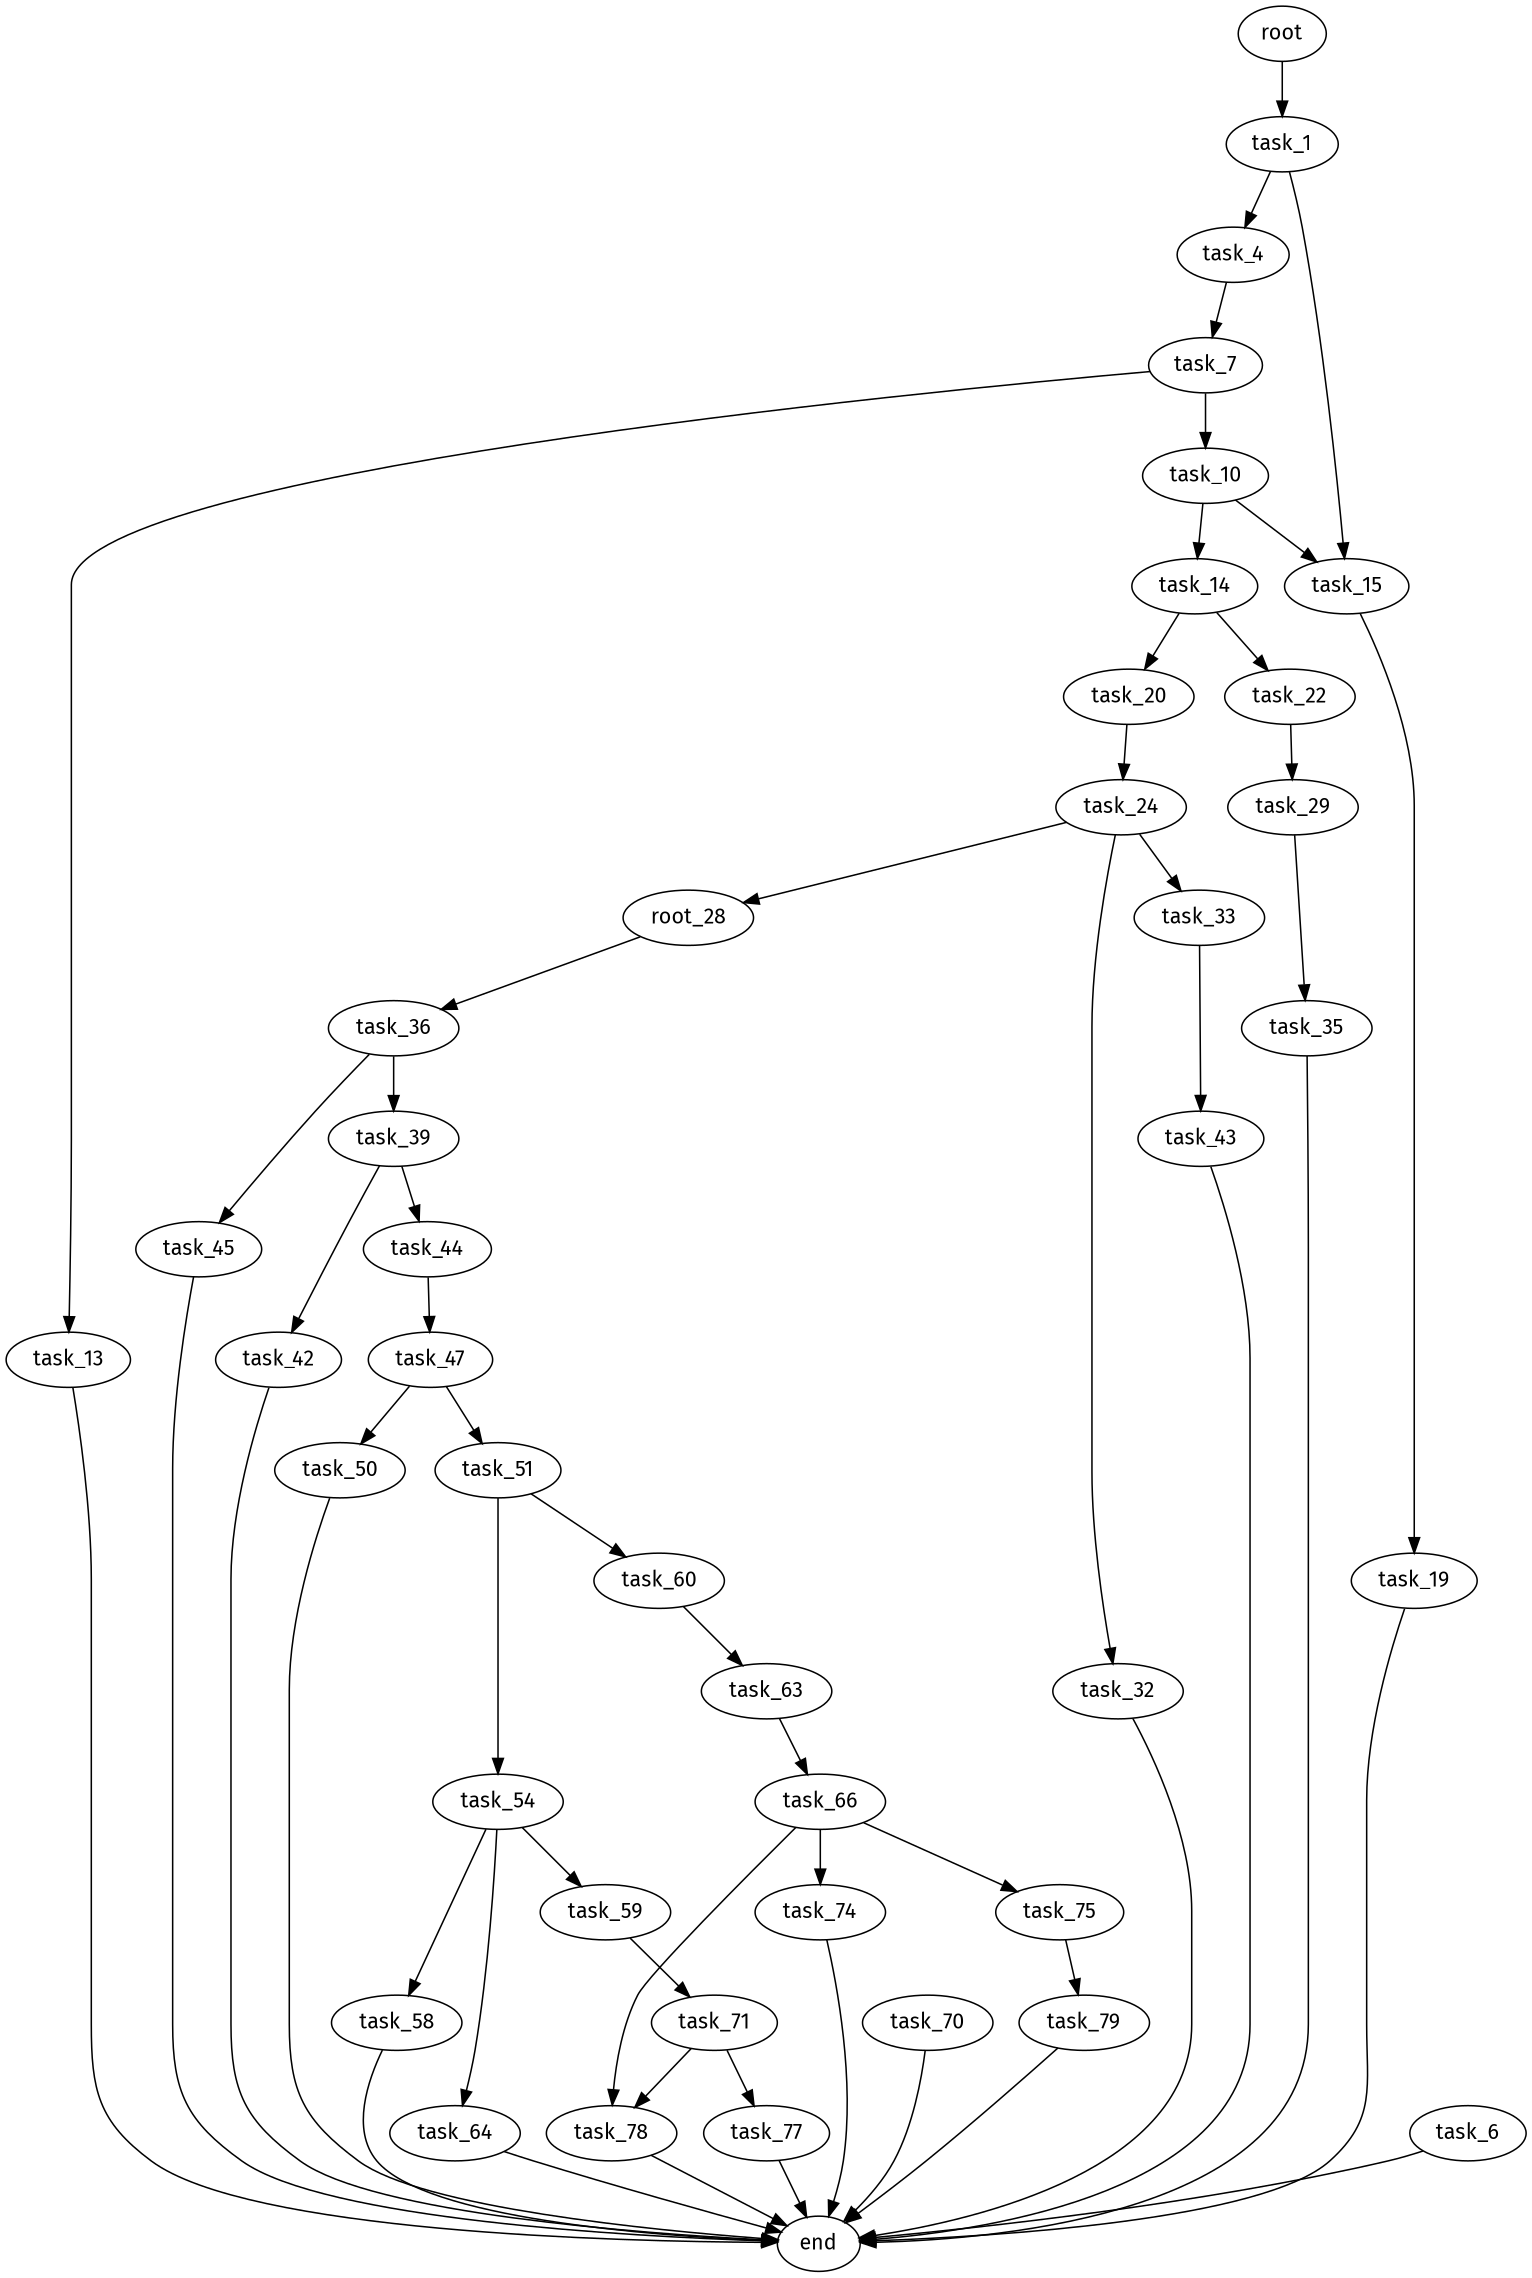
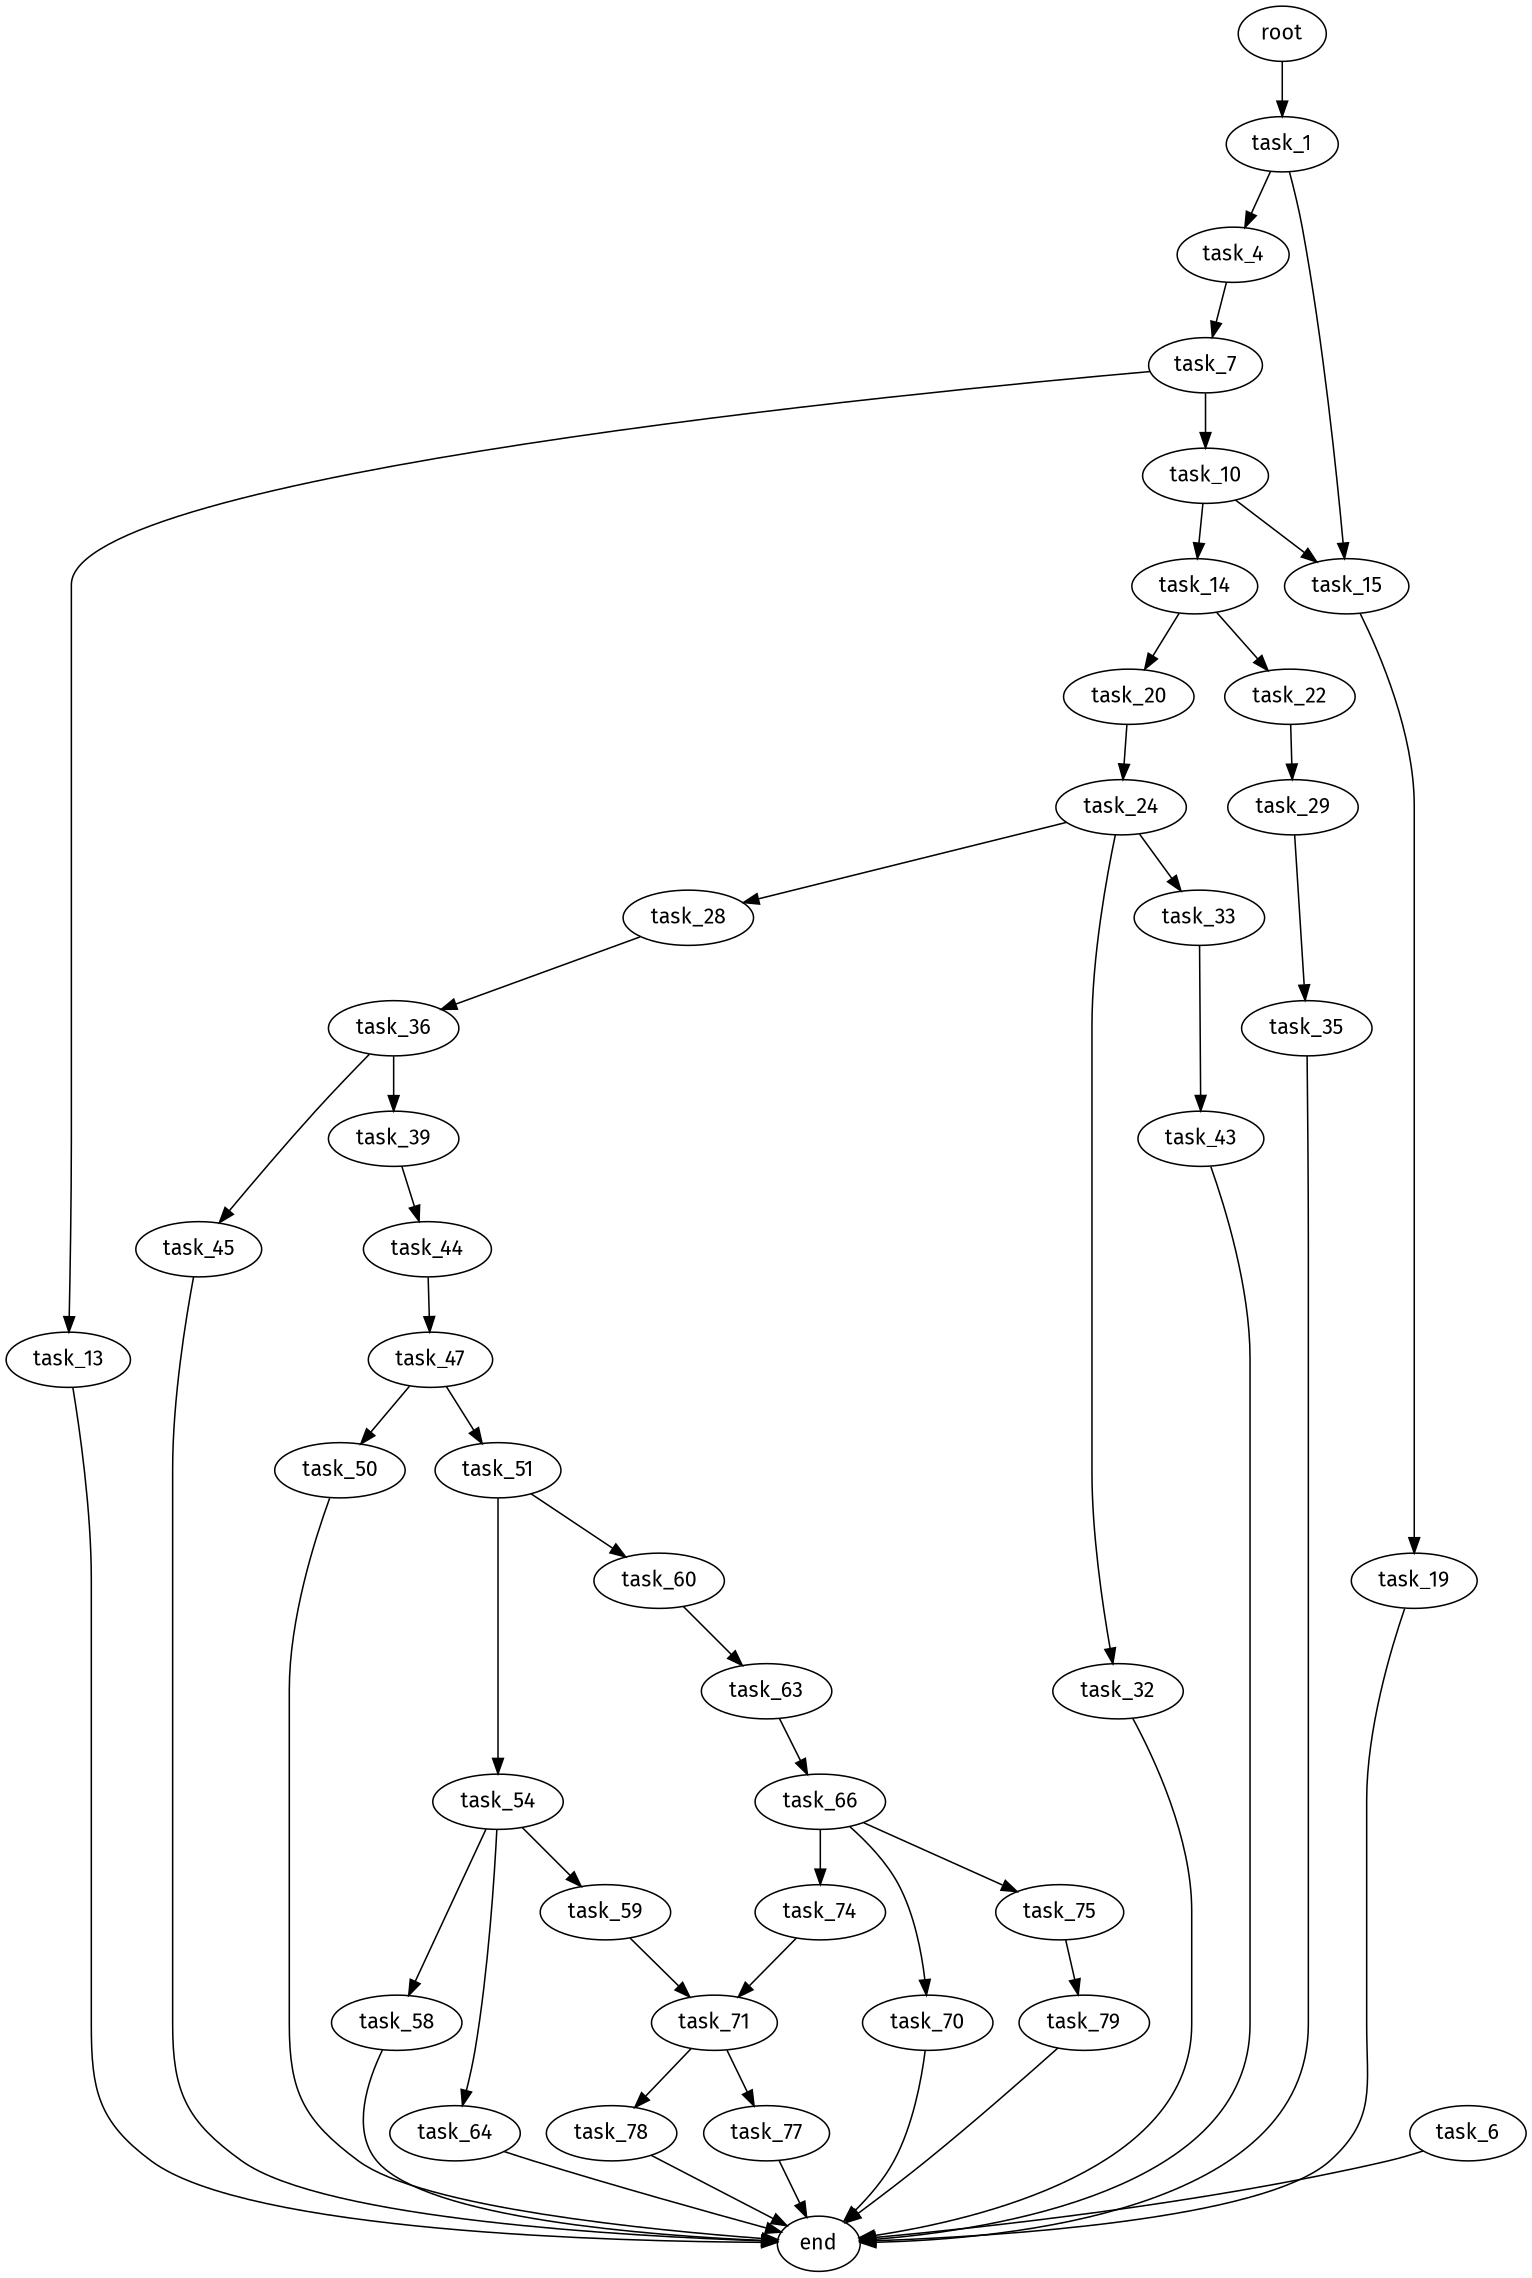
(688, 918) -> (688, 918)
(279, 1360) -> none
(681, 1945) -> (904, 1895)
(846, 2071) -> (773, 1962)
